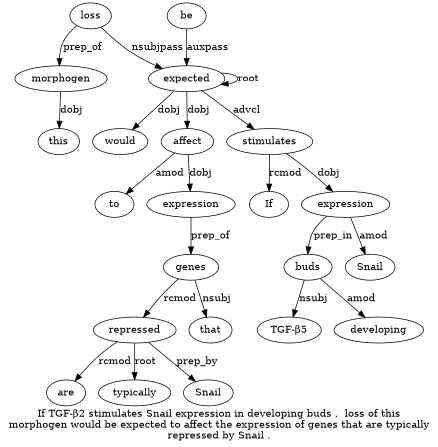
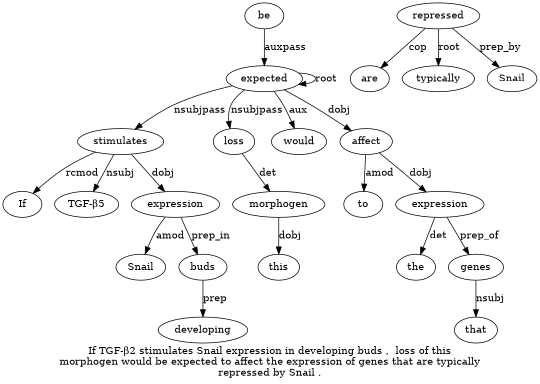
(83, 47) -> (268, 173)
(127, 49) -> (232, 103)
(169, 110) -> (298, 110)
(247, 110) -> (200, 110)
none -> (416, 267)
(162, 294) -> none
(300, 295) -> (105, 170)
(361, 299) -> (215, 299)
(115, 361) -> (418, 47)
